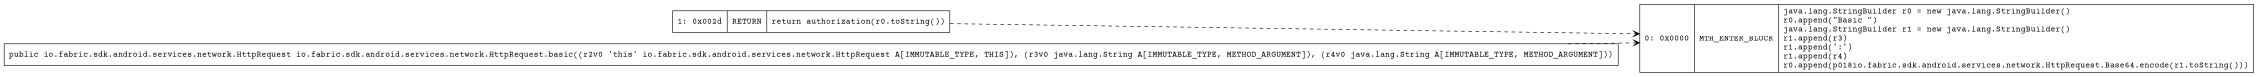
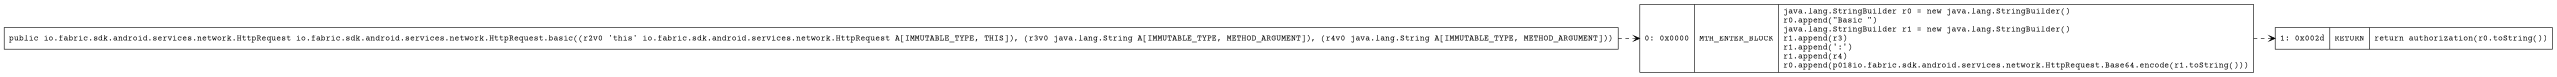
(1292, 29) -> (2261, 38)
